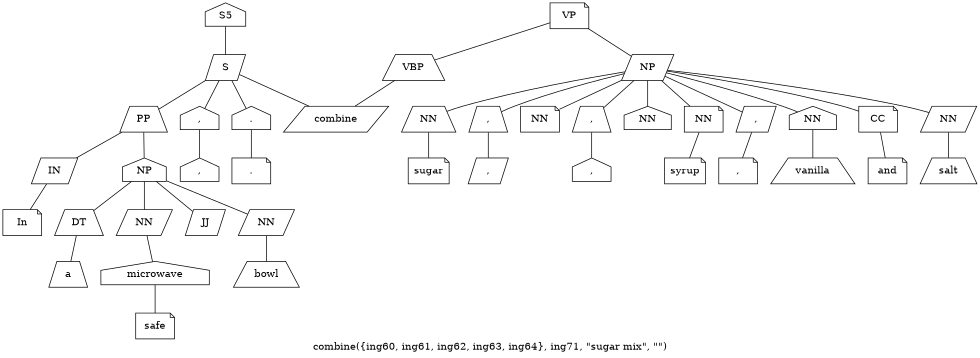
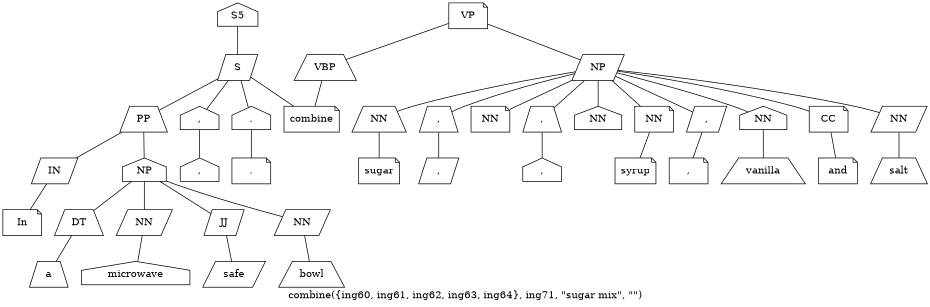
(336, 119) -> (312, 119)
(155, 299) -> (229, 249)
(155, 326) -> (234, 274)
